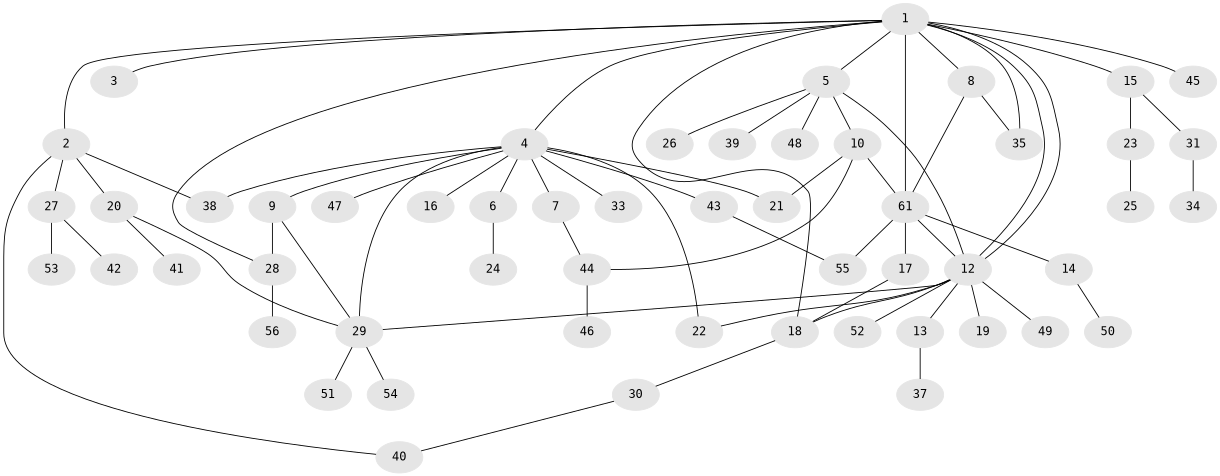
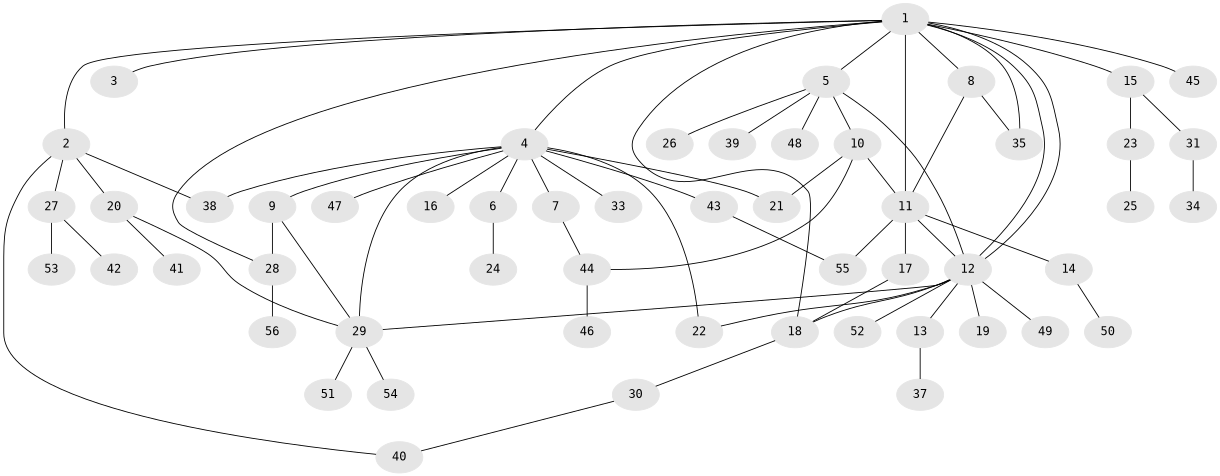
(905, 207) -> (905, 207)
